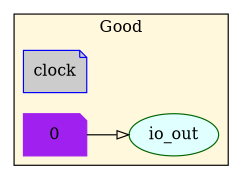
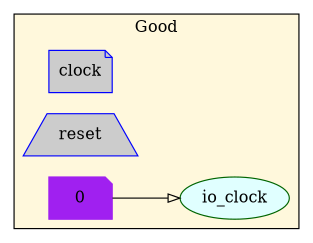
none -> (81, 135)
(174, 135) -> (235, 198)
